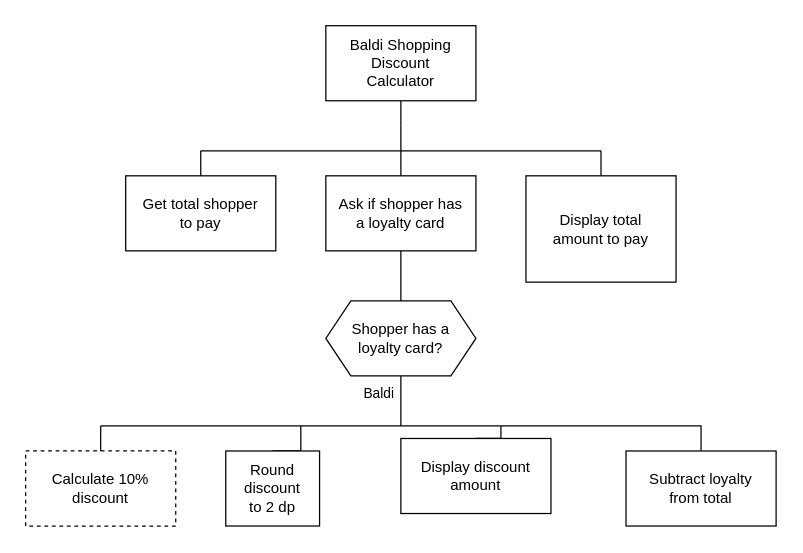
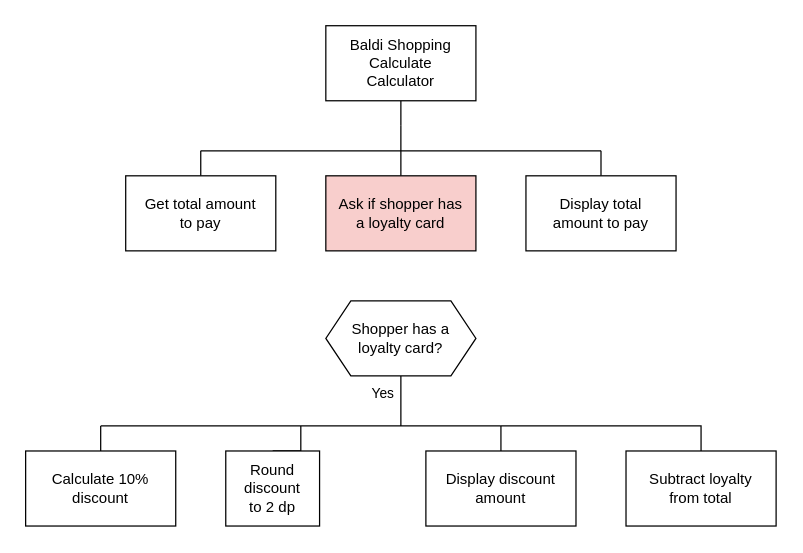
(401, 63) -> (401, 63)
(201, 213) -> (201, 213)
(401, 213) -> (401, 213)
(601, 229) -> (601, 213)
(401, 276) -> none
(379, 393) -> (383, 393)
(476, 476) -> (501, 488)
(101, 488) -> (101, 488)
